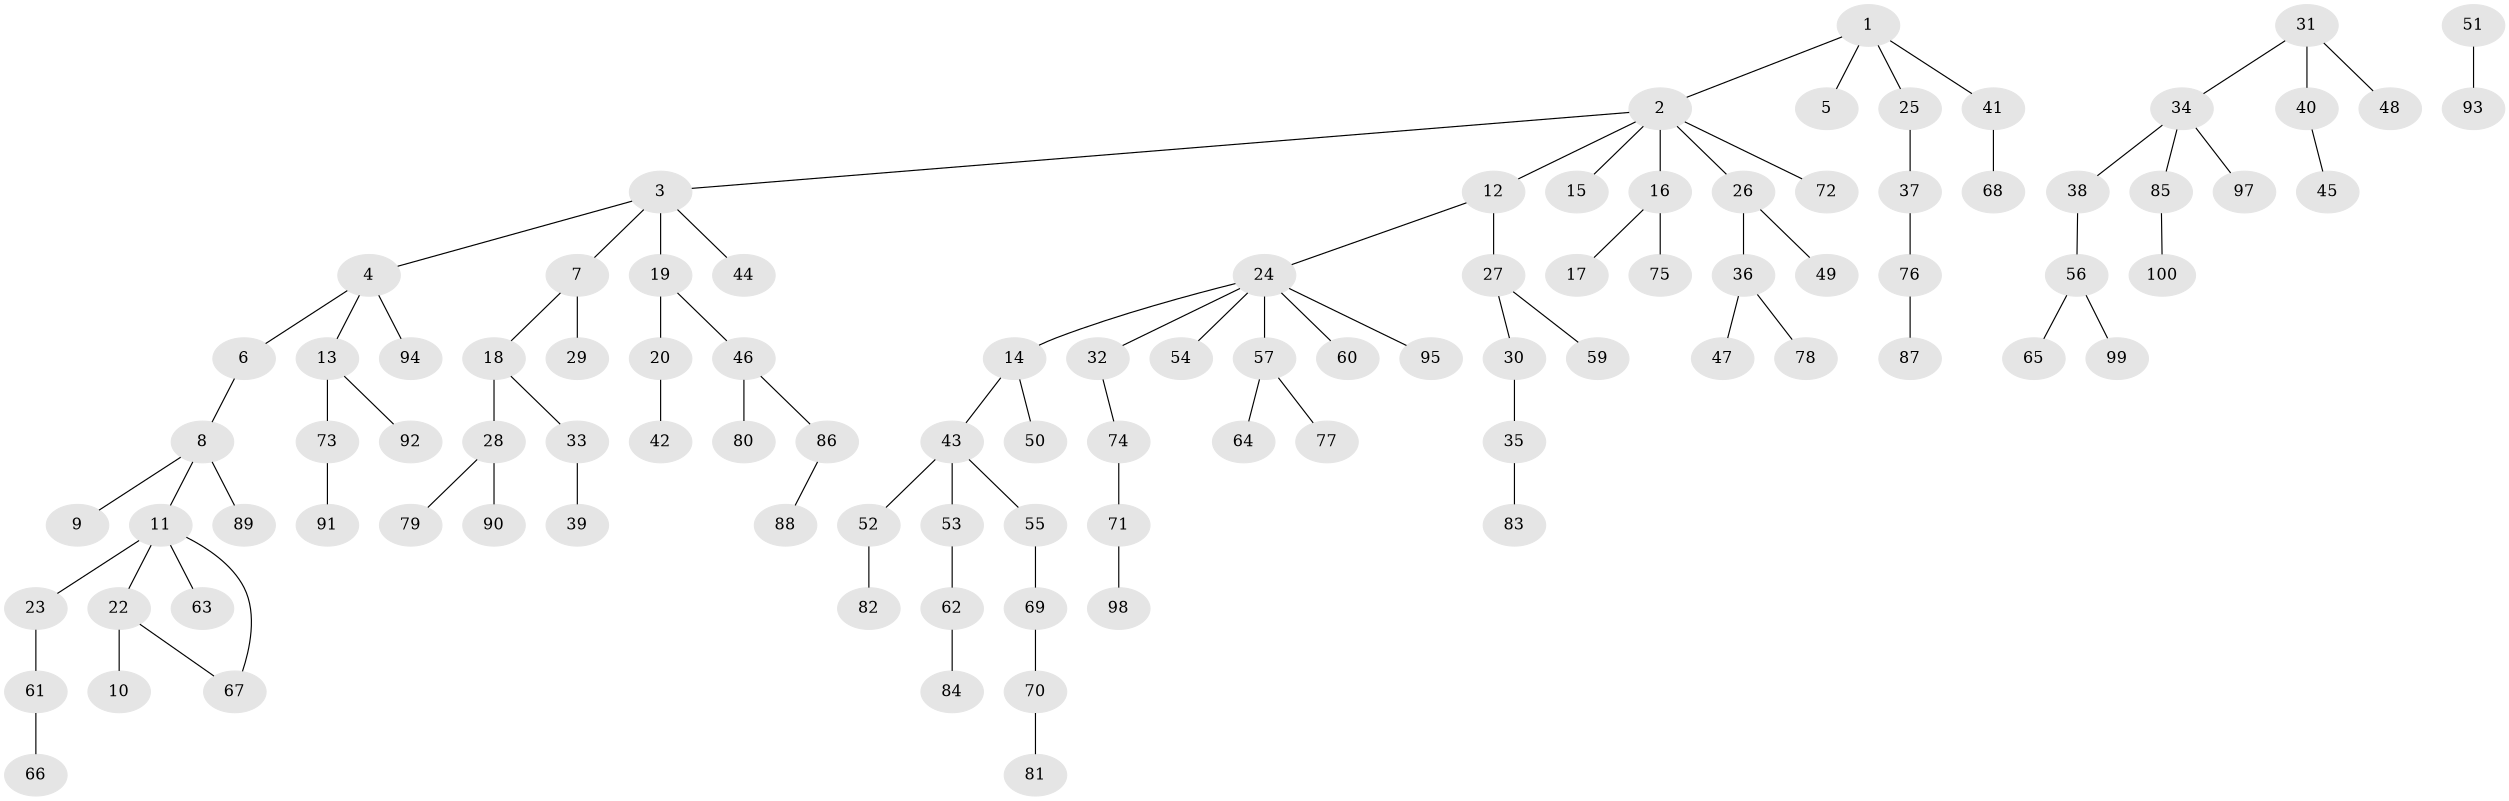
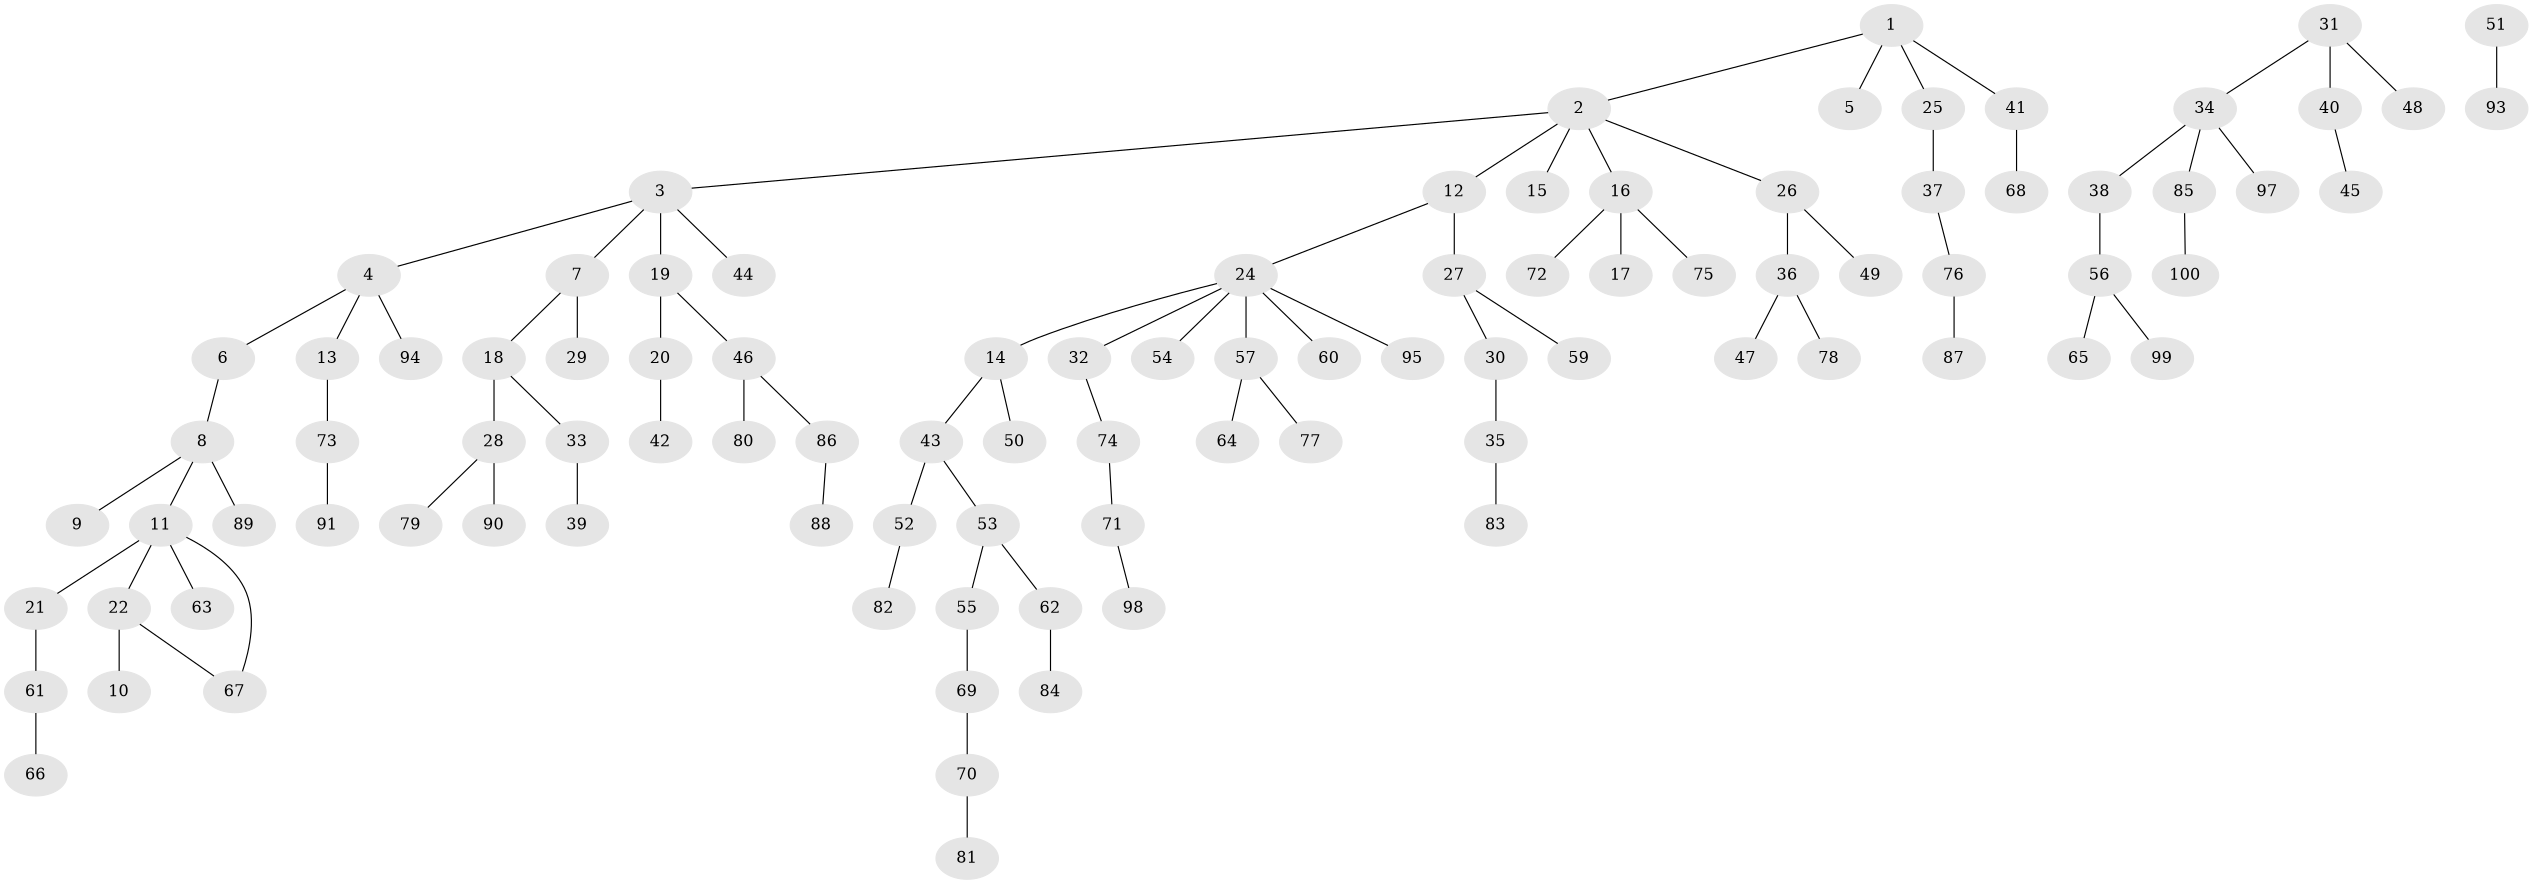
(1743, 150) -> (1579, 234)
(411, 442) -> none
(994, 483) -> (978, 567)
(36, 609) -> (36, 609)
